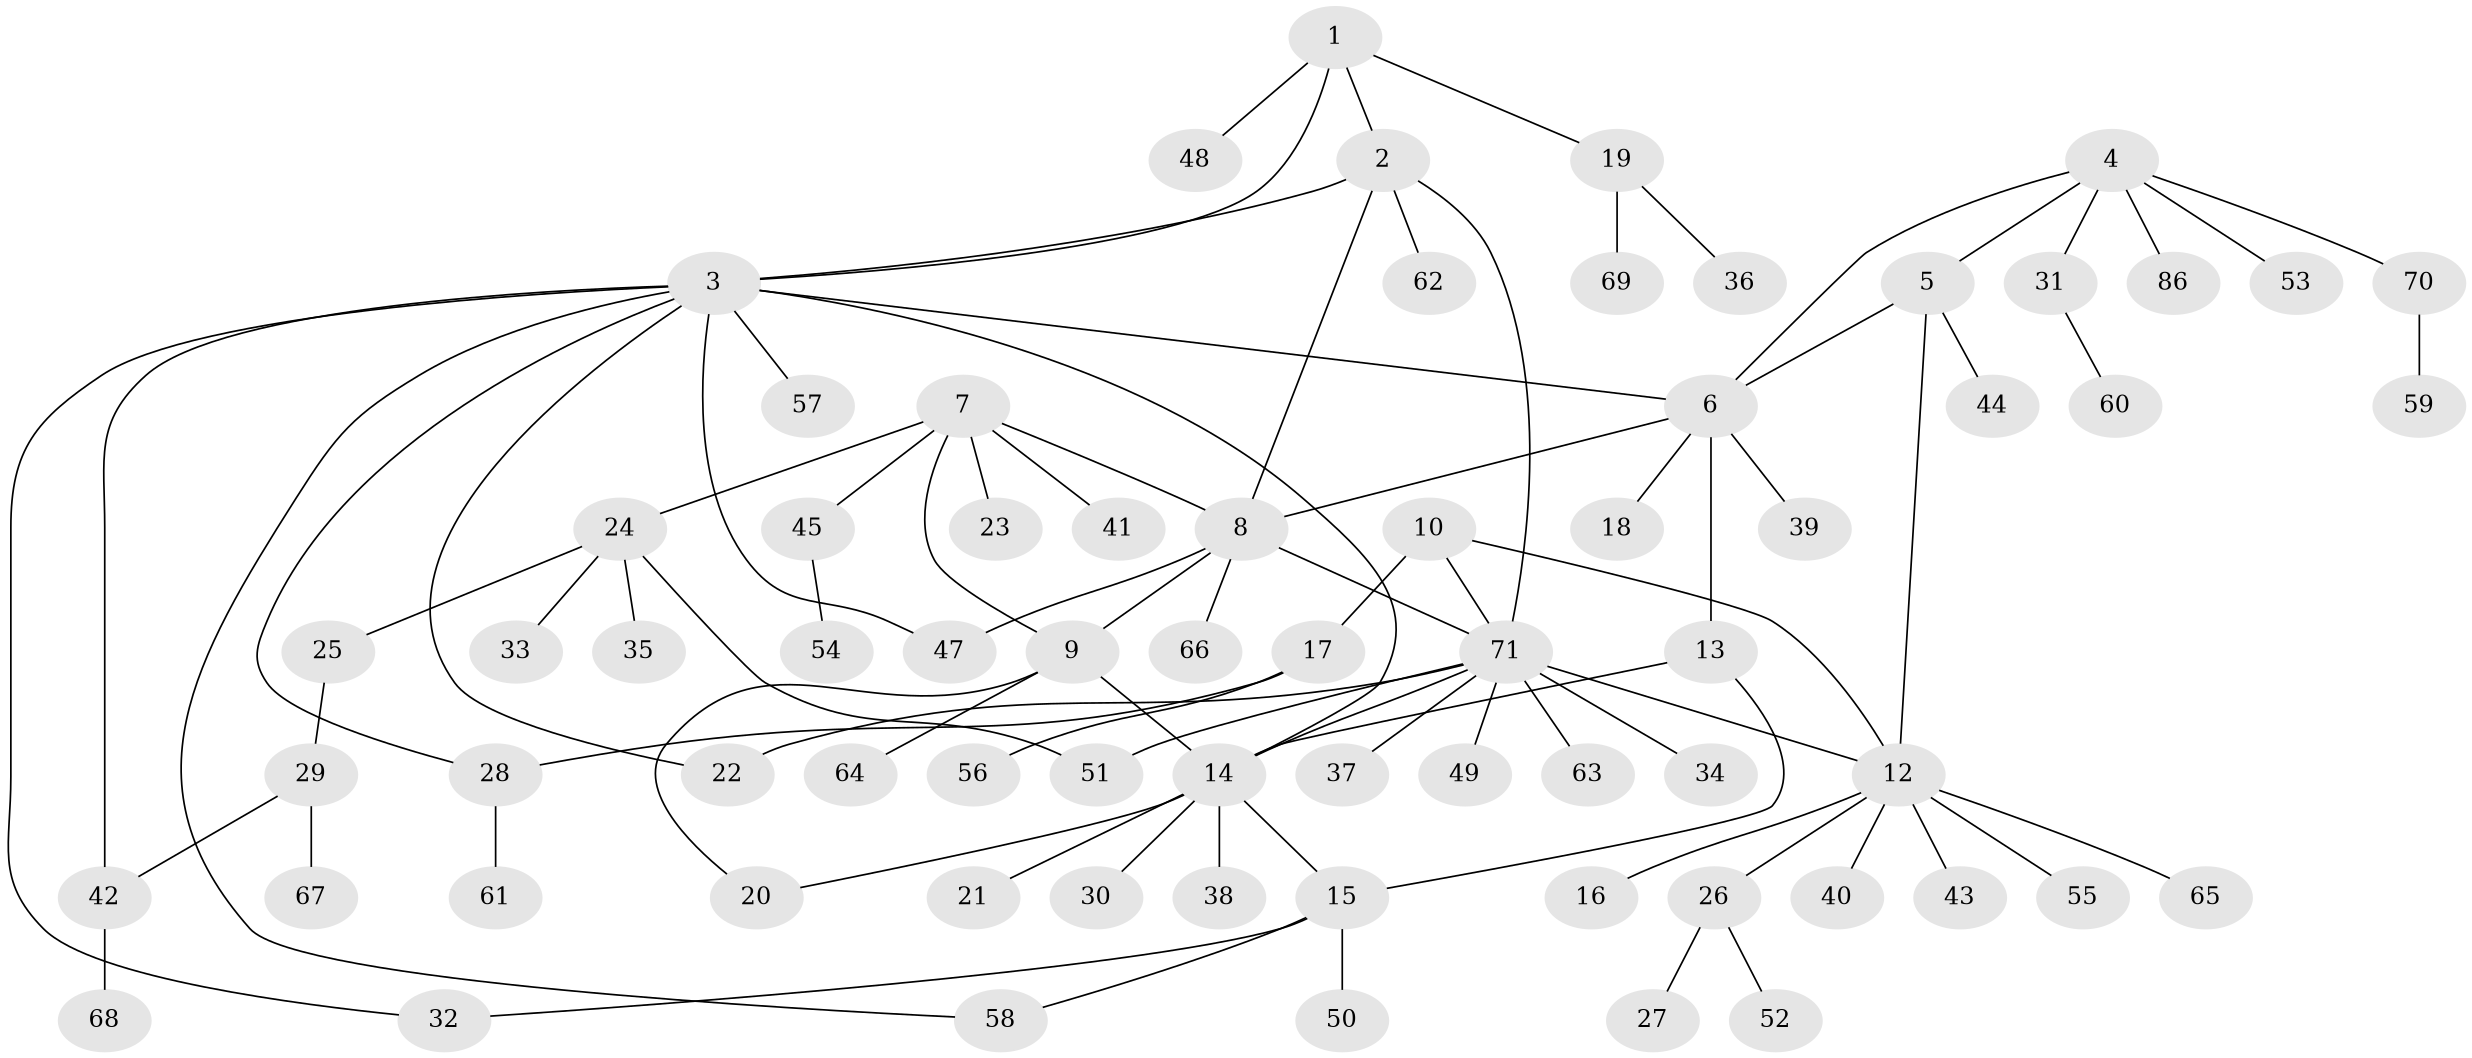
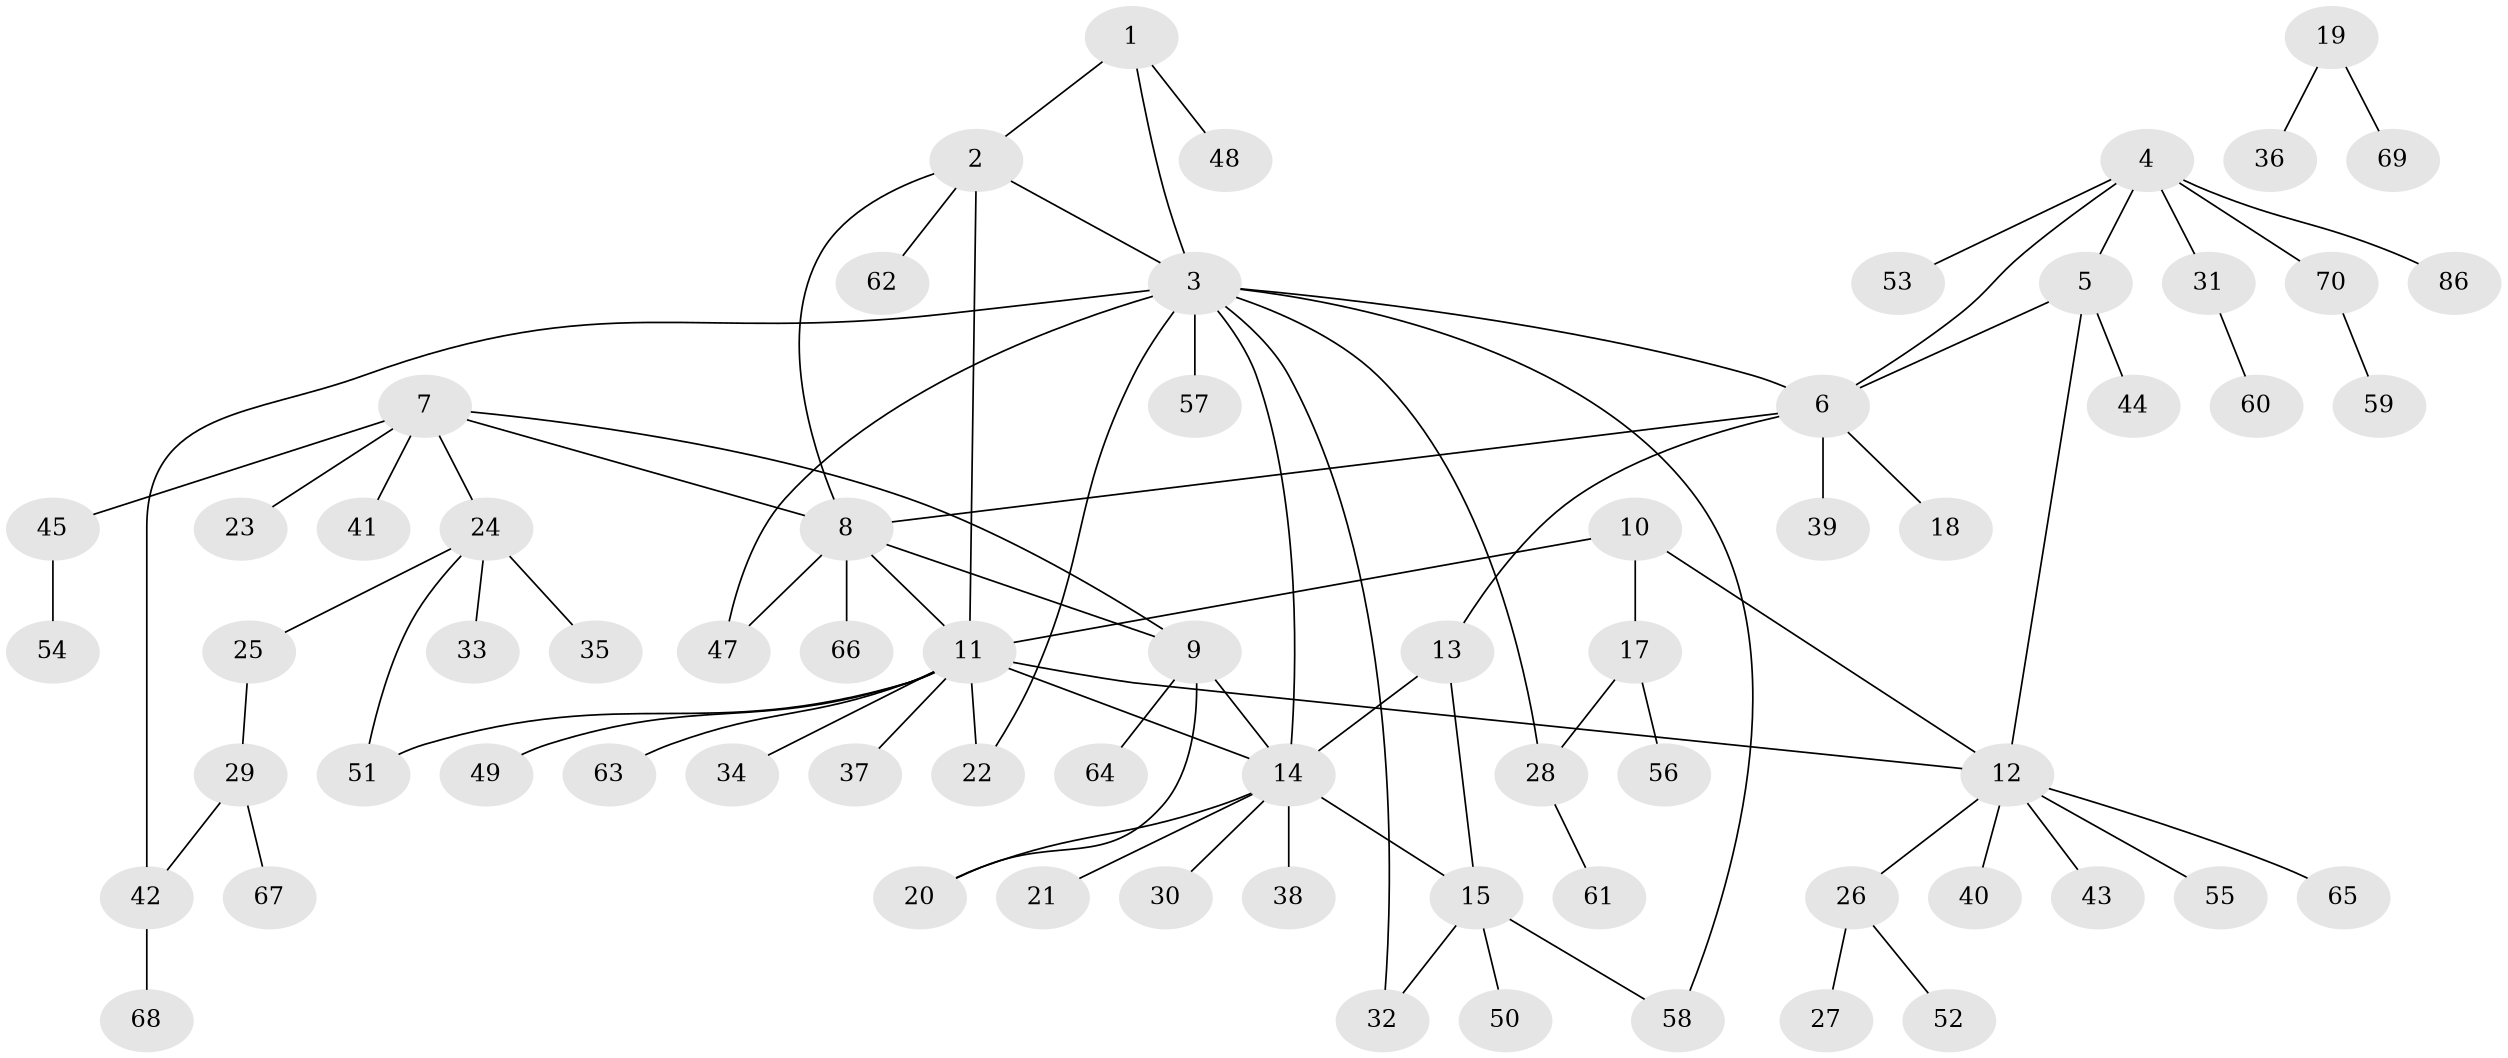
(1476, 99) -> none
(1506, 652) -> (970, 652)
(1591, 898) -> none
